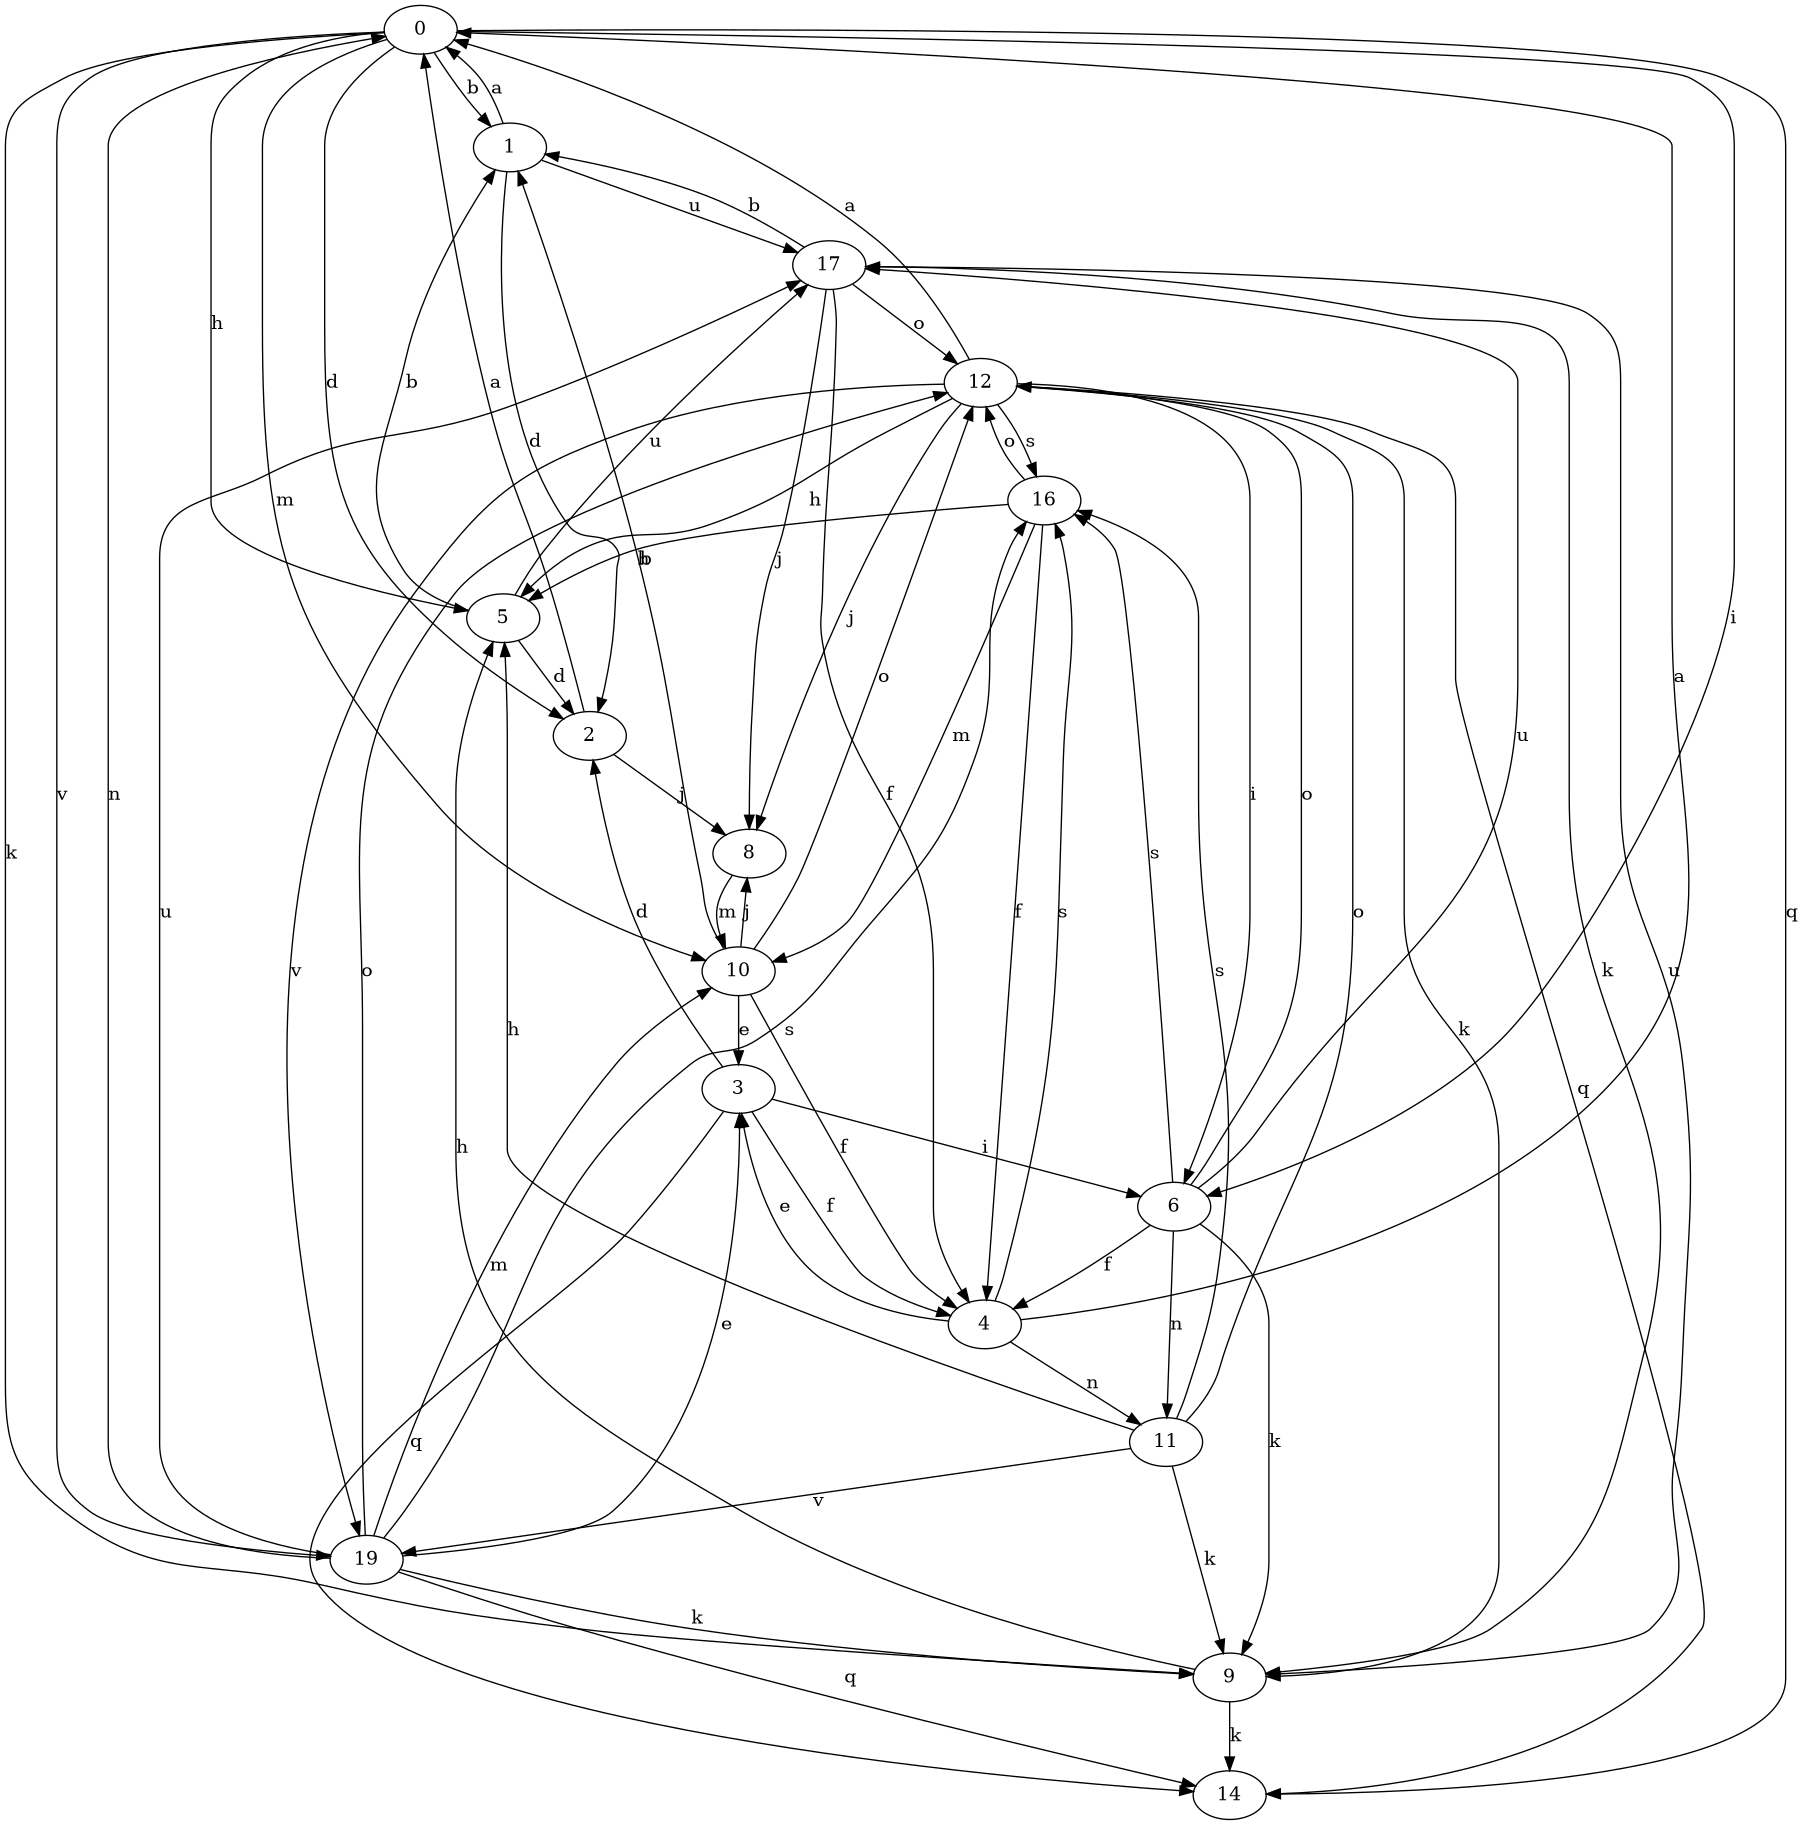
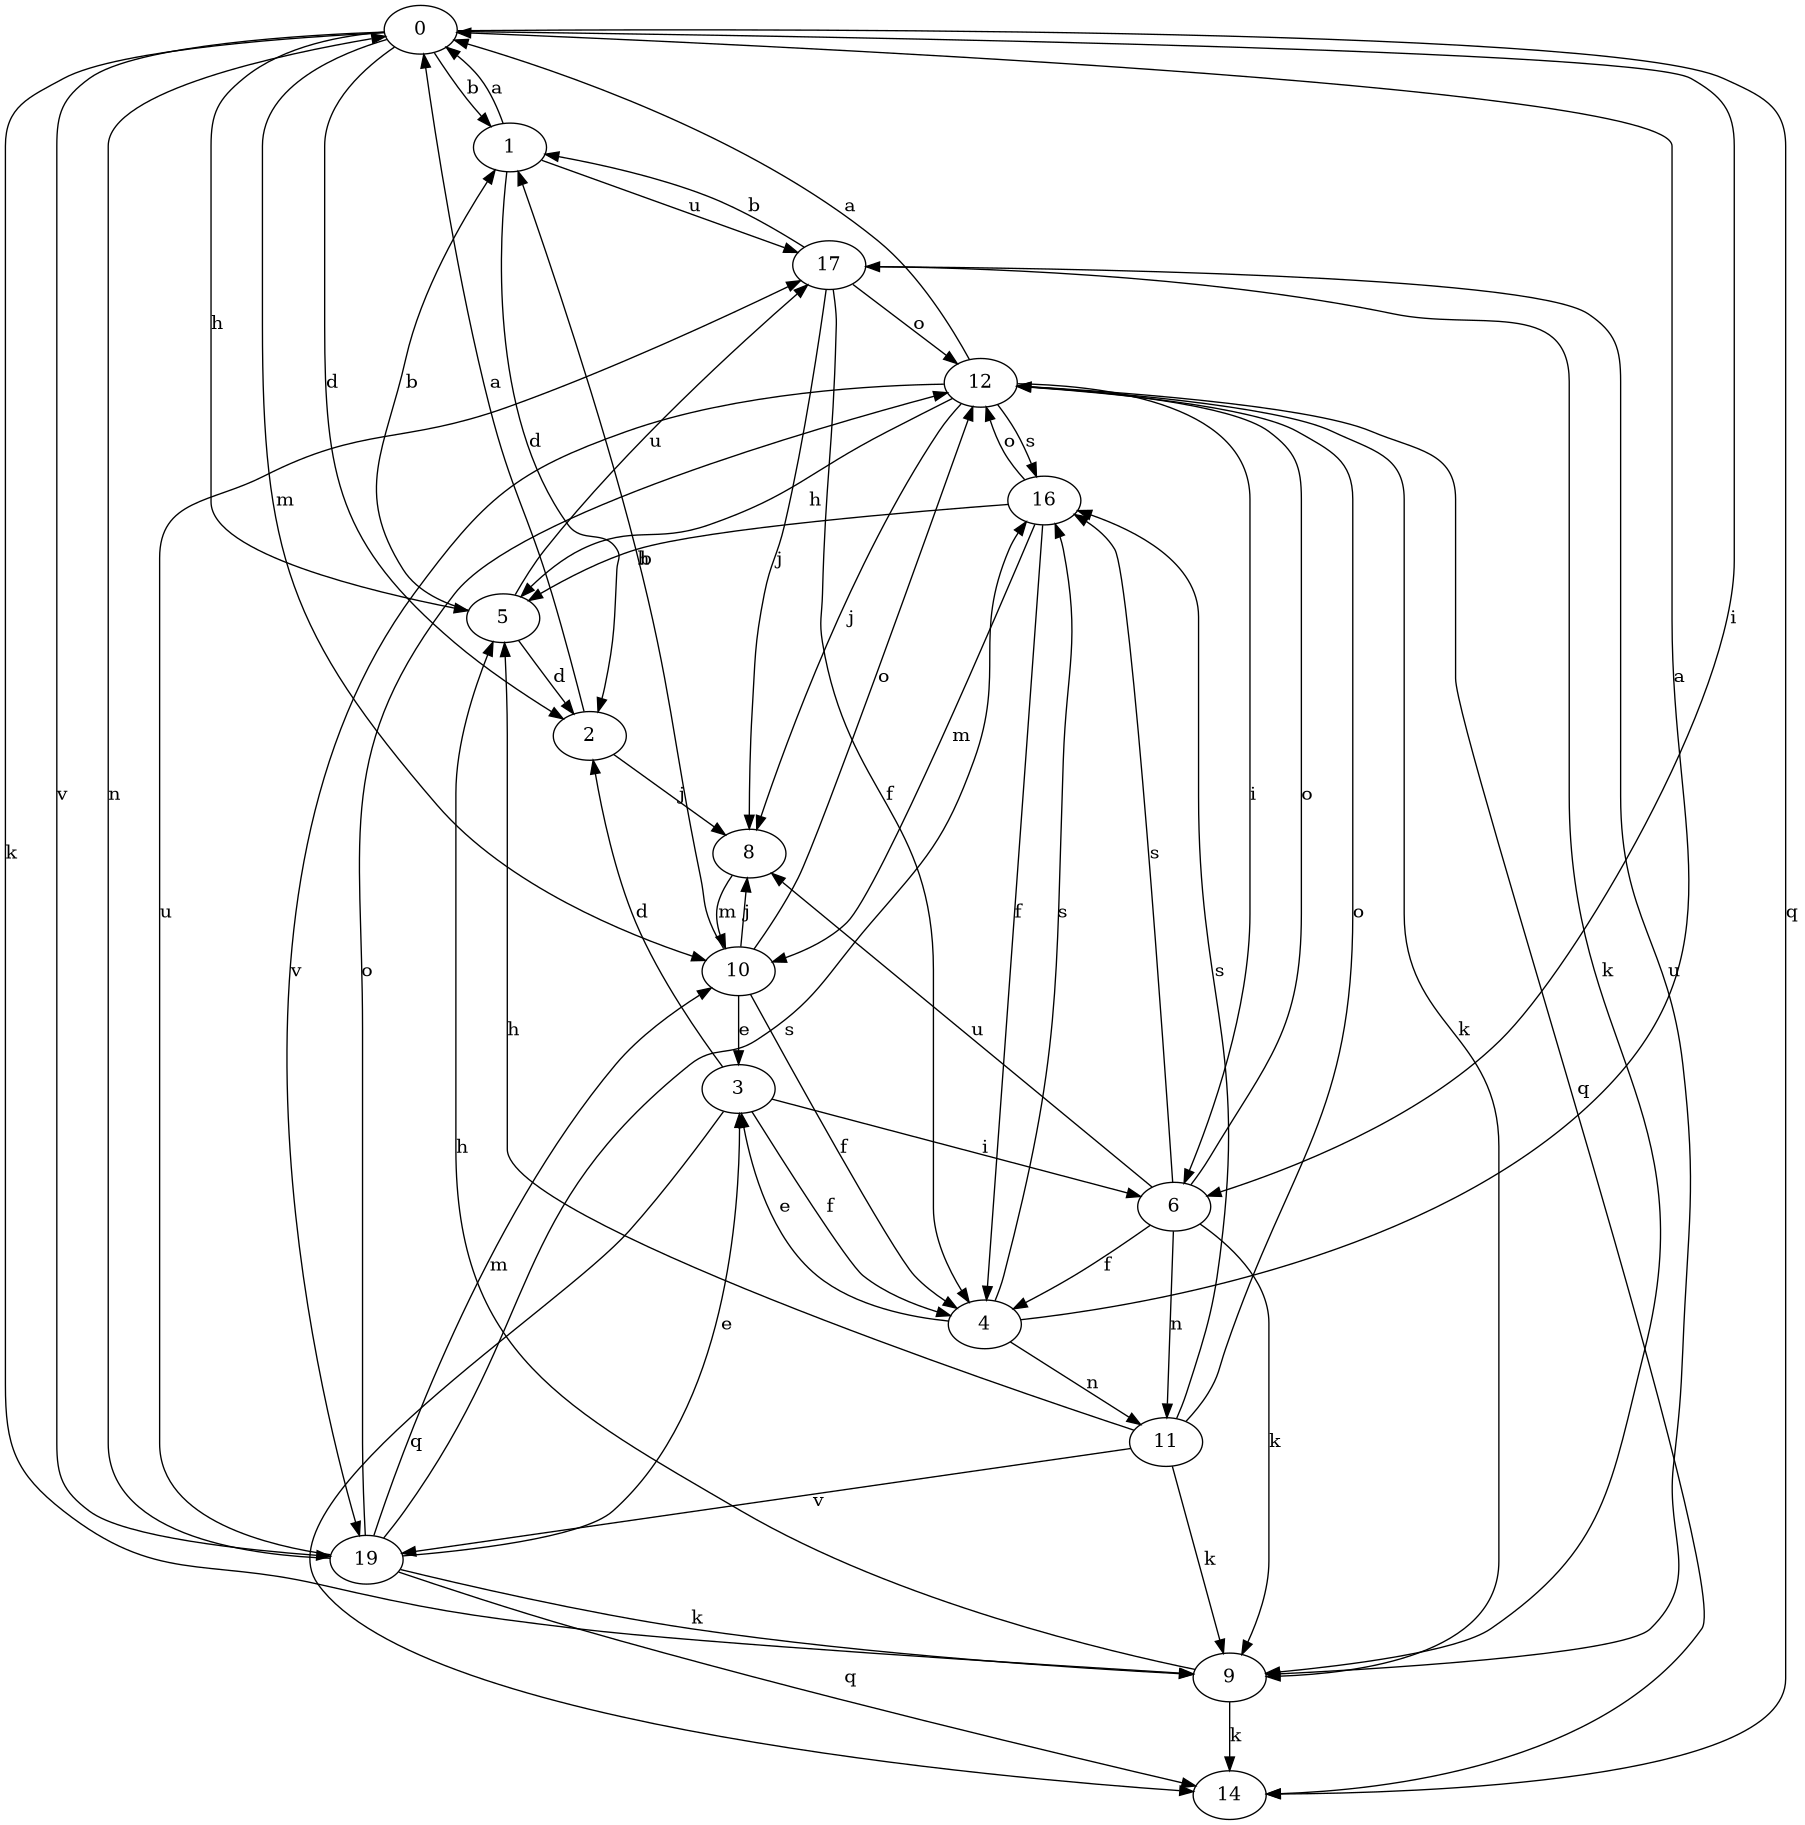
(1518, 512) -> (967, 1035)
